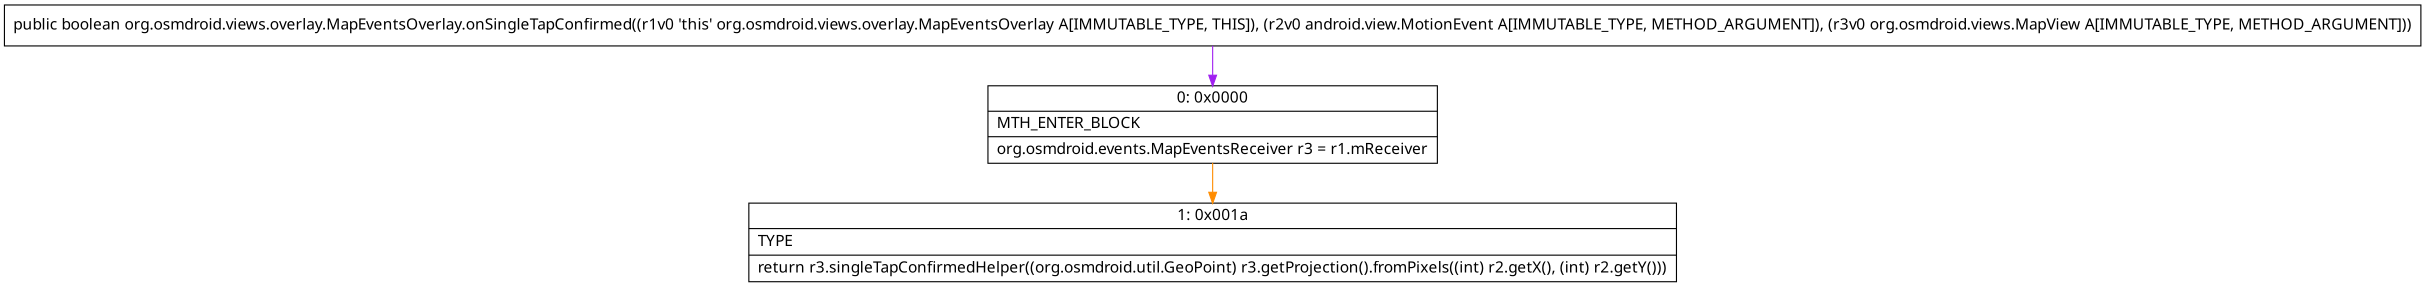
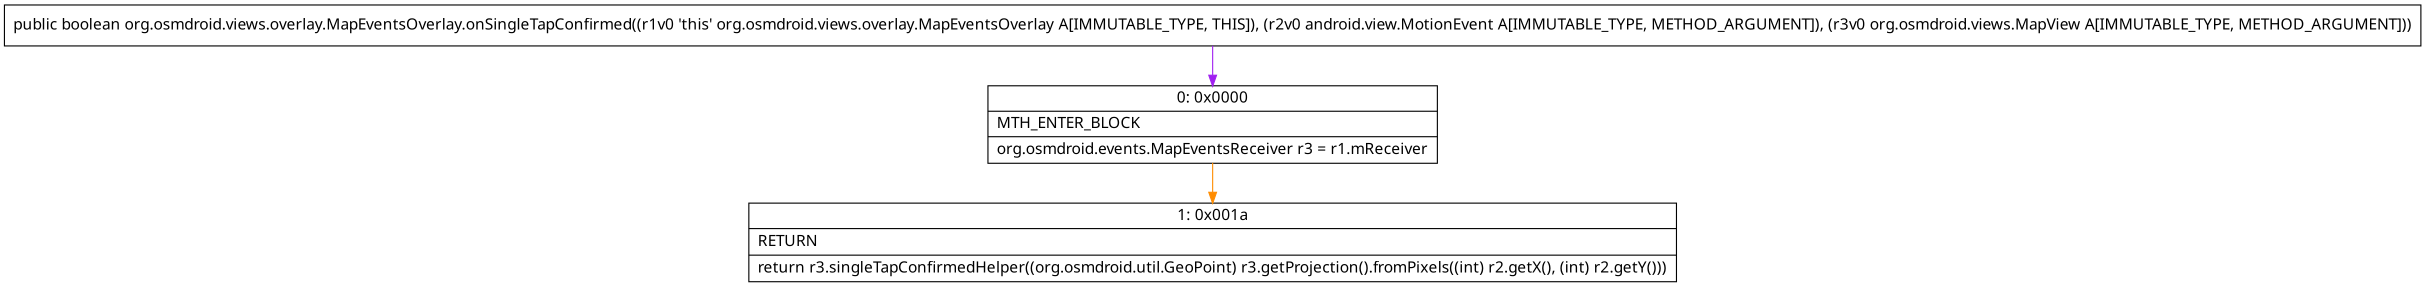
(775, 241) -> (788, 241)
